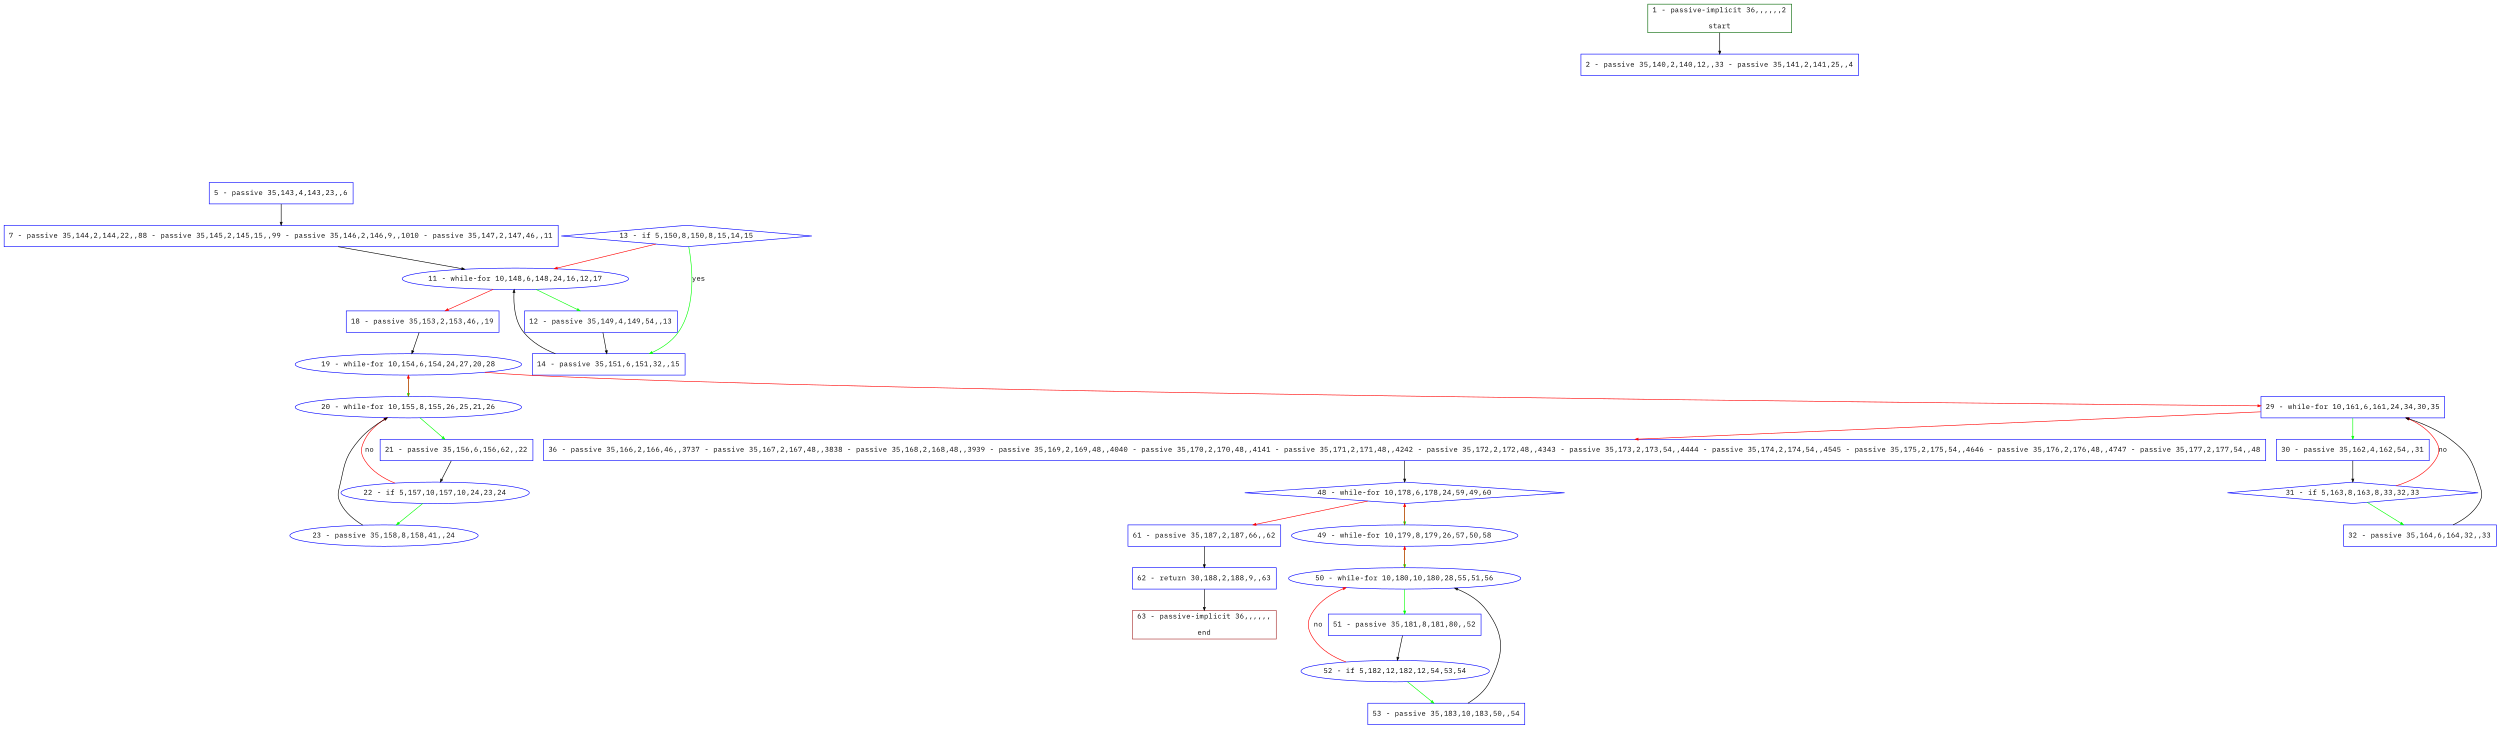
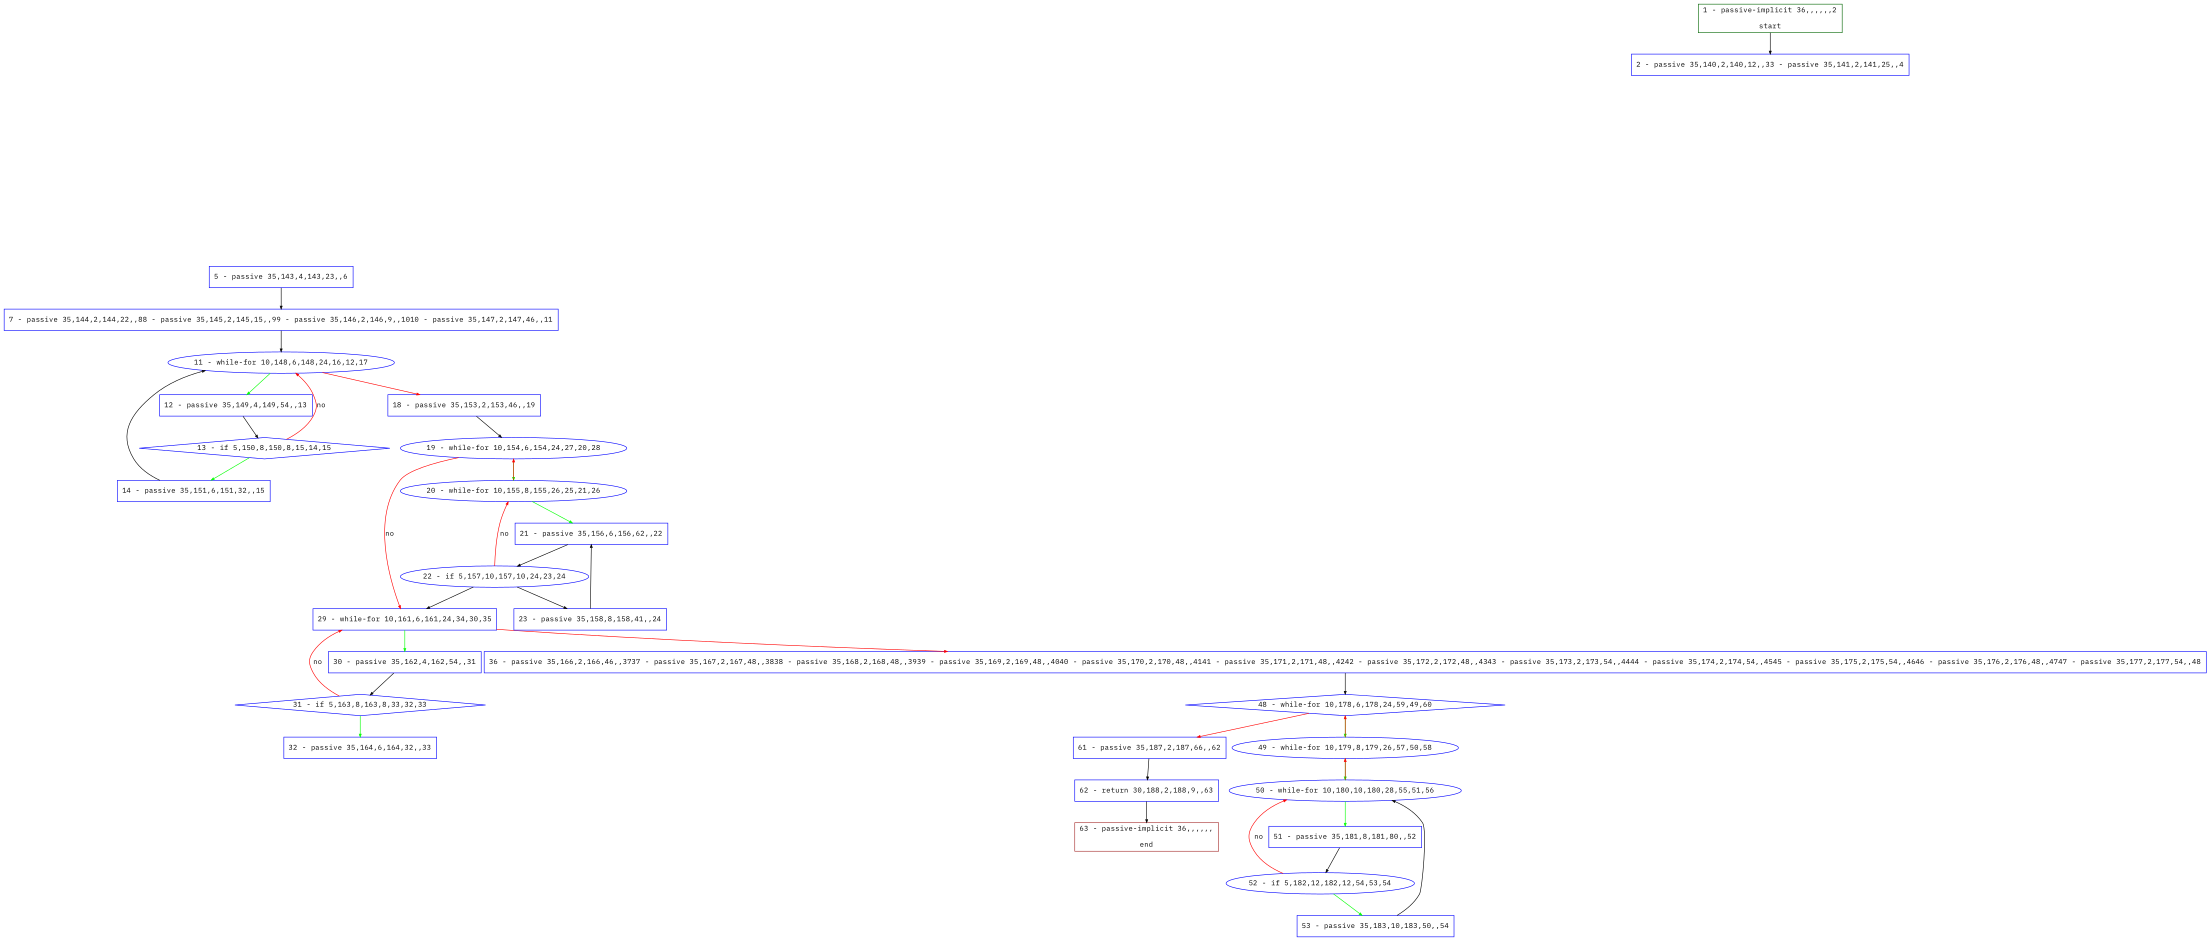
(605, 342) -> (250, 426)
(2471, 462) -> (451, 597)
(343, 469) -> (591, 578)
(411, 513) -> (541, 597)
(384, 536) -> (590, 619)
